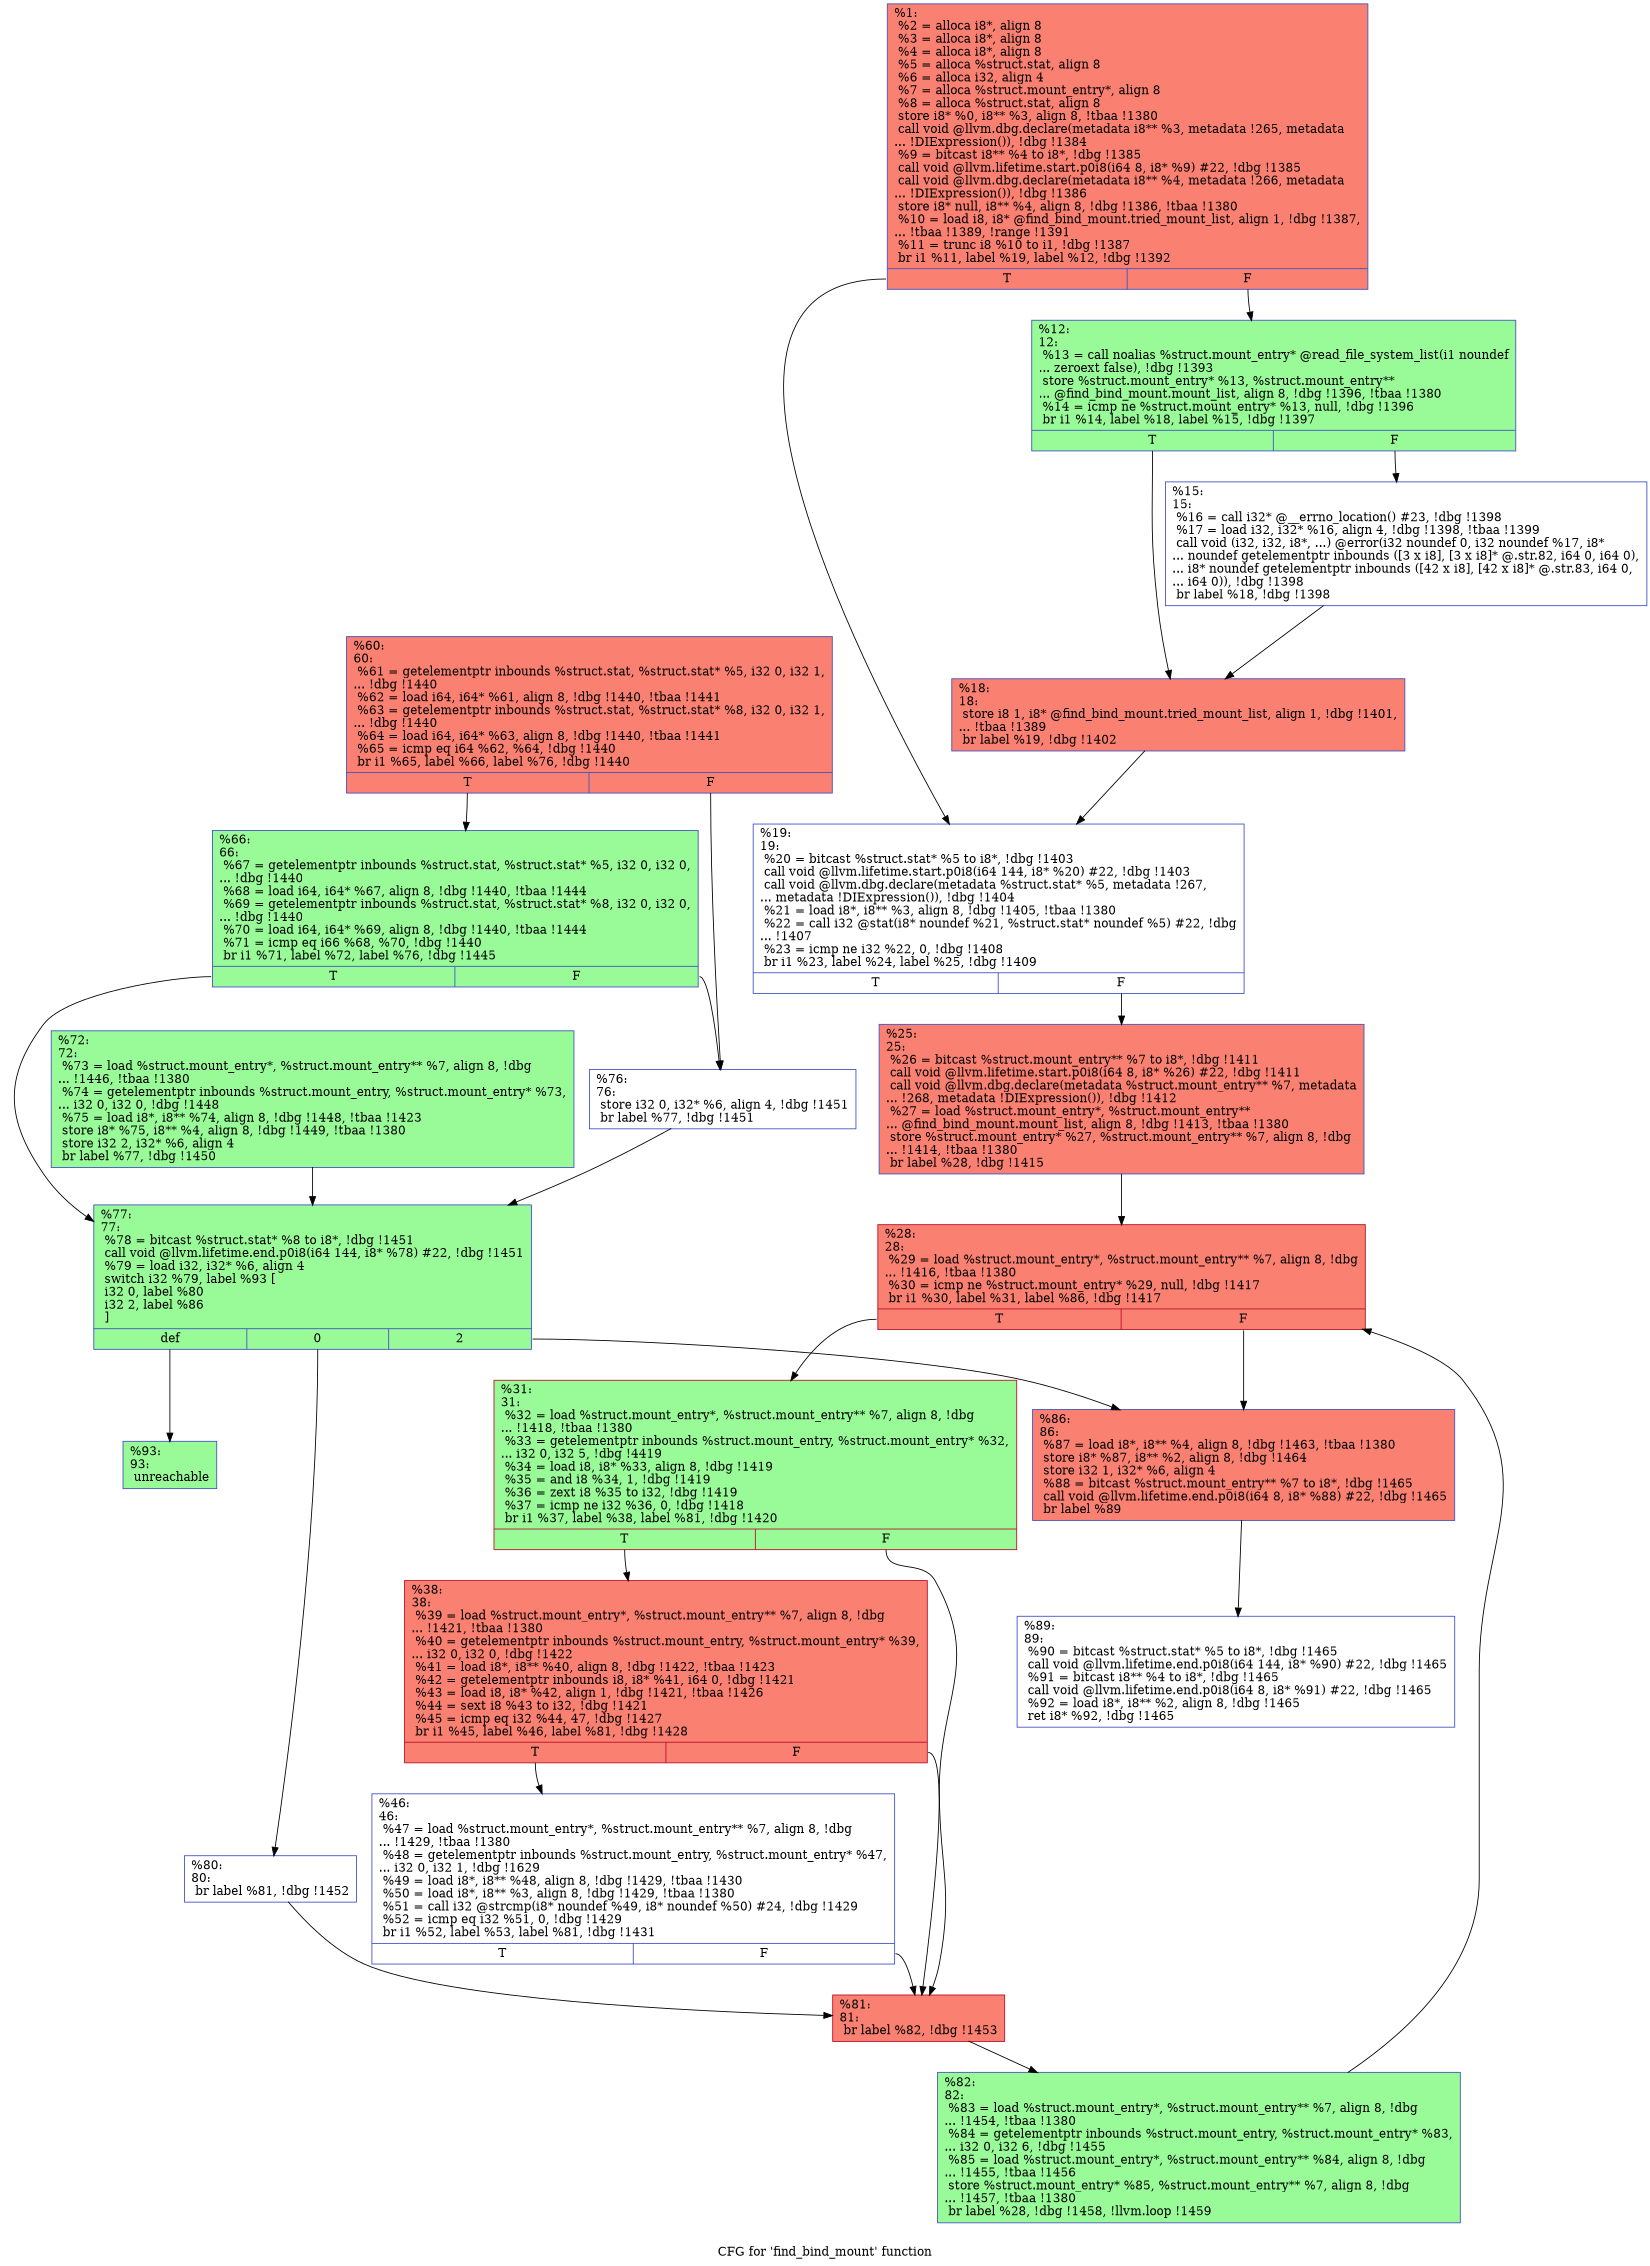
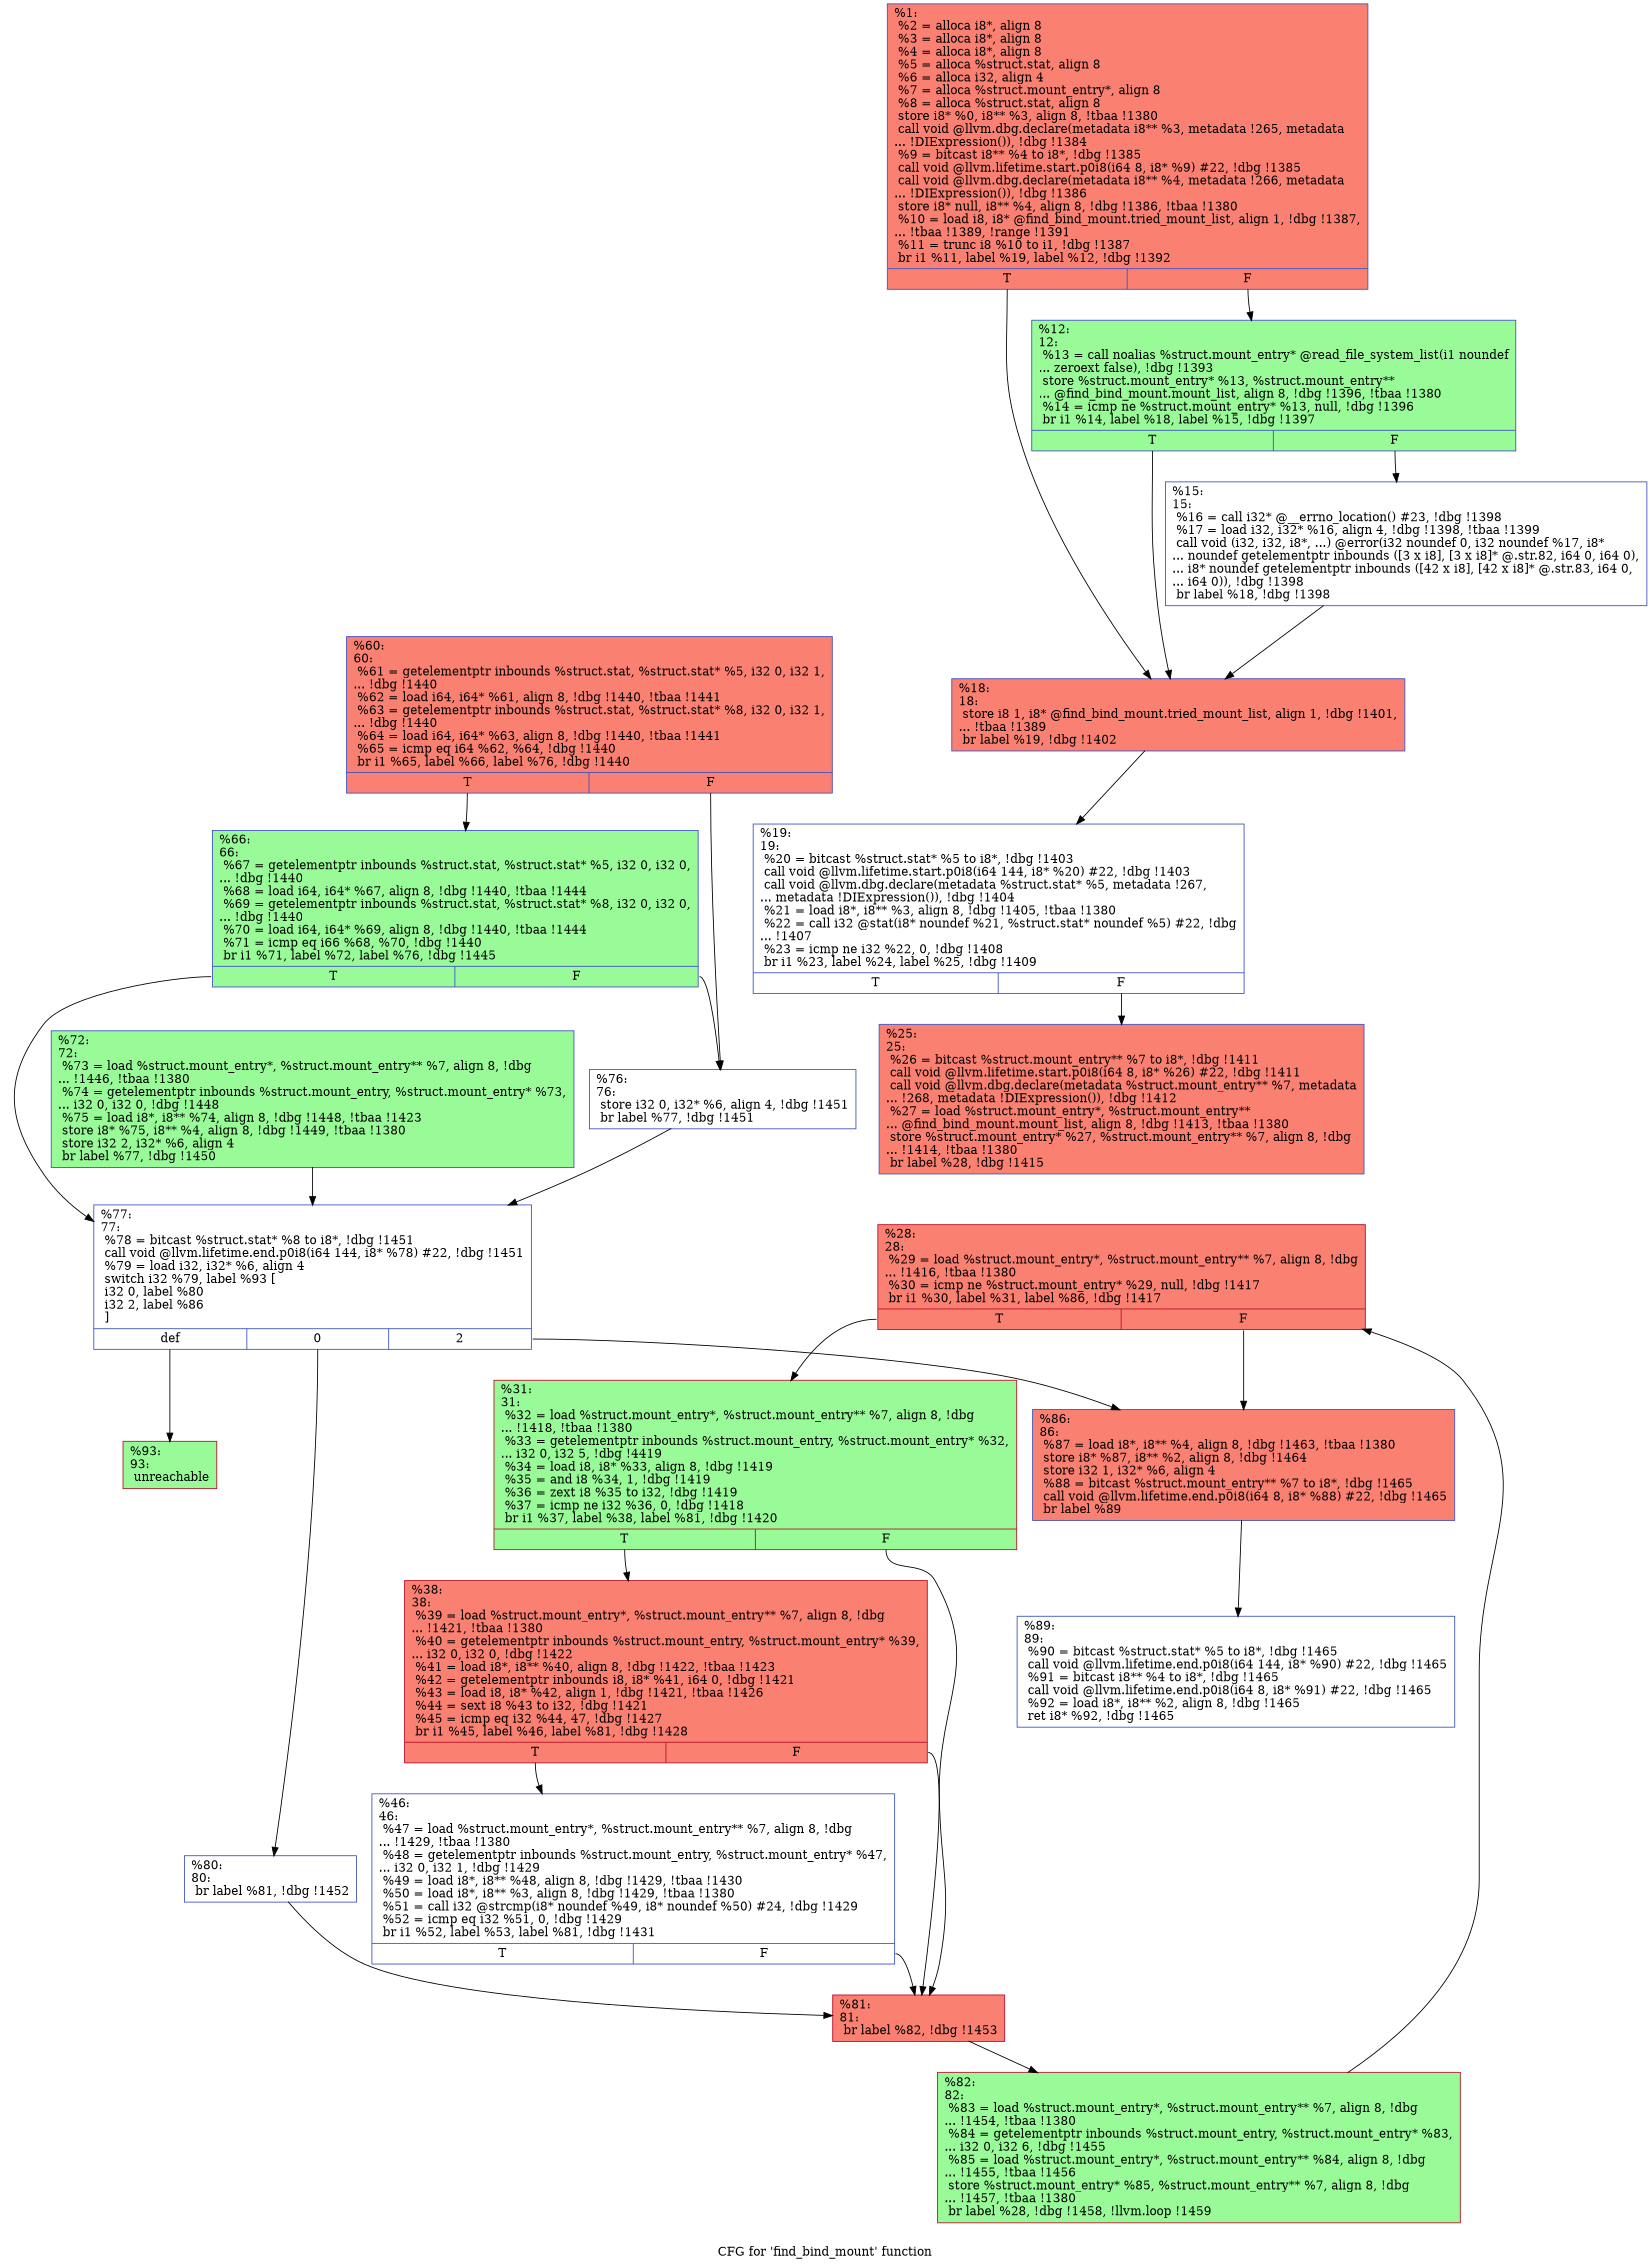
(814, 530) -> (1040, 493)
(1122, 1195) -> none
(313, 1277) -> (313, 1277)
(170, 1465) -> (170, 1465)
(460, 1868) -> (460, 1868)
(1199, 2148) -> (1199, 2148)
